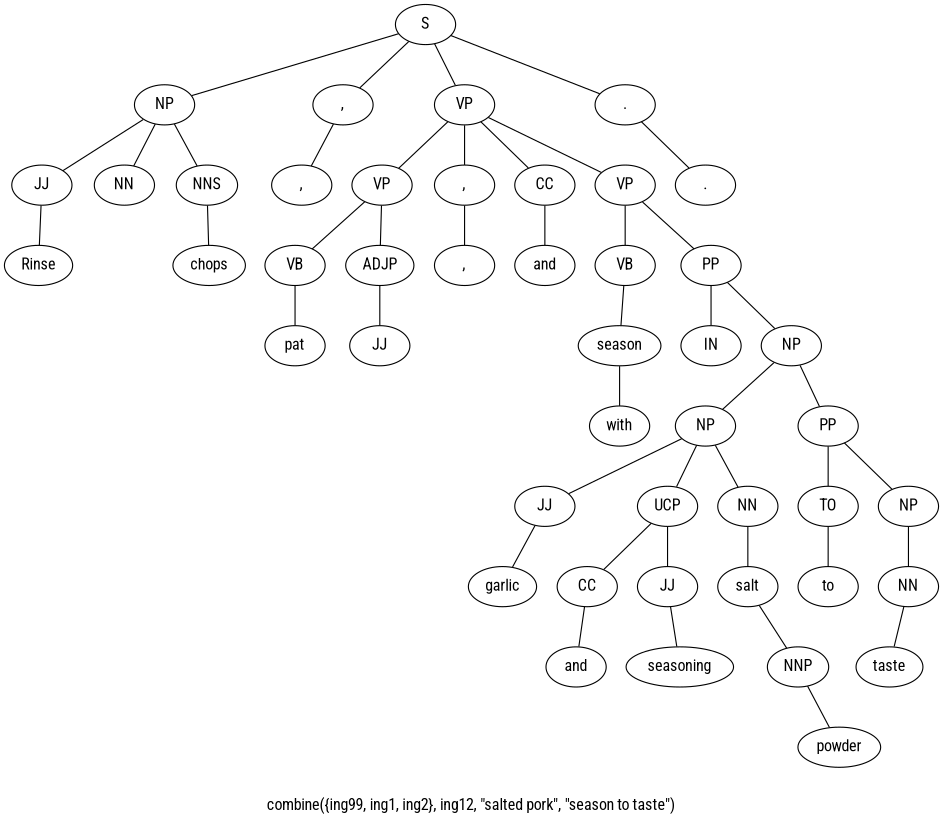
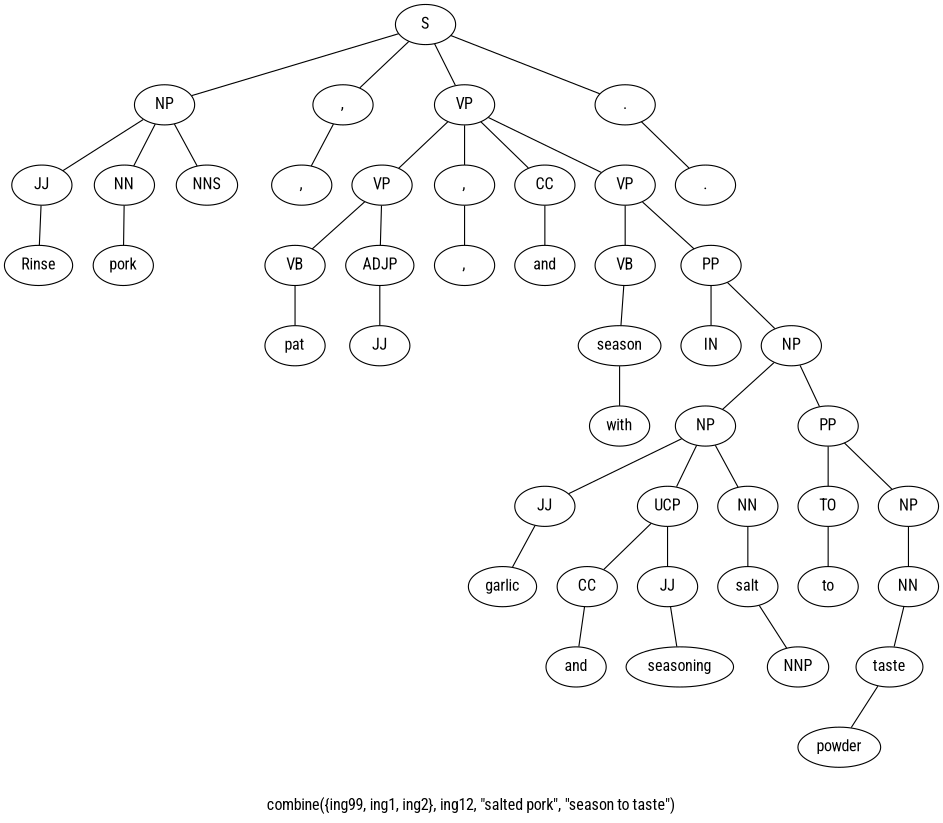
none -> (123, 265)
(209, 265) -> none
(819, 707) -> (865, 707)
